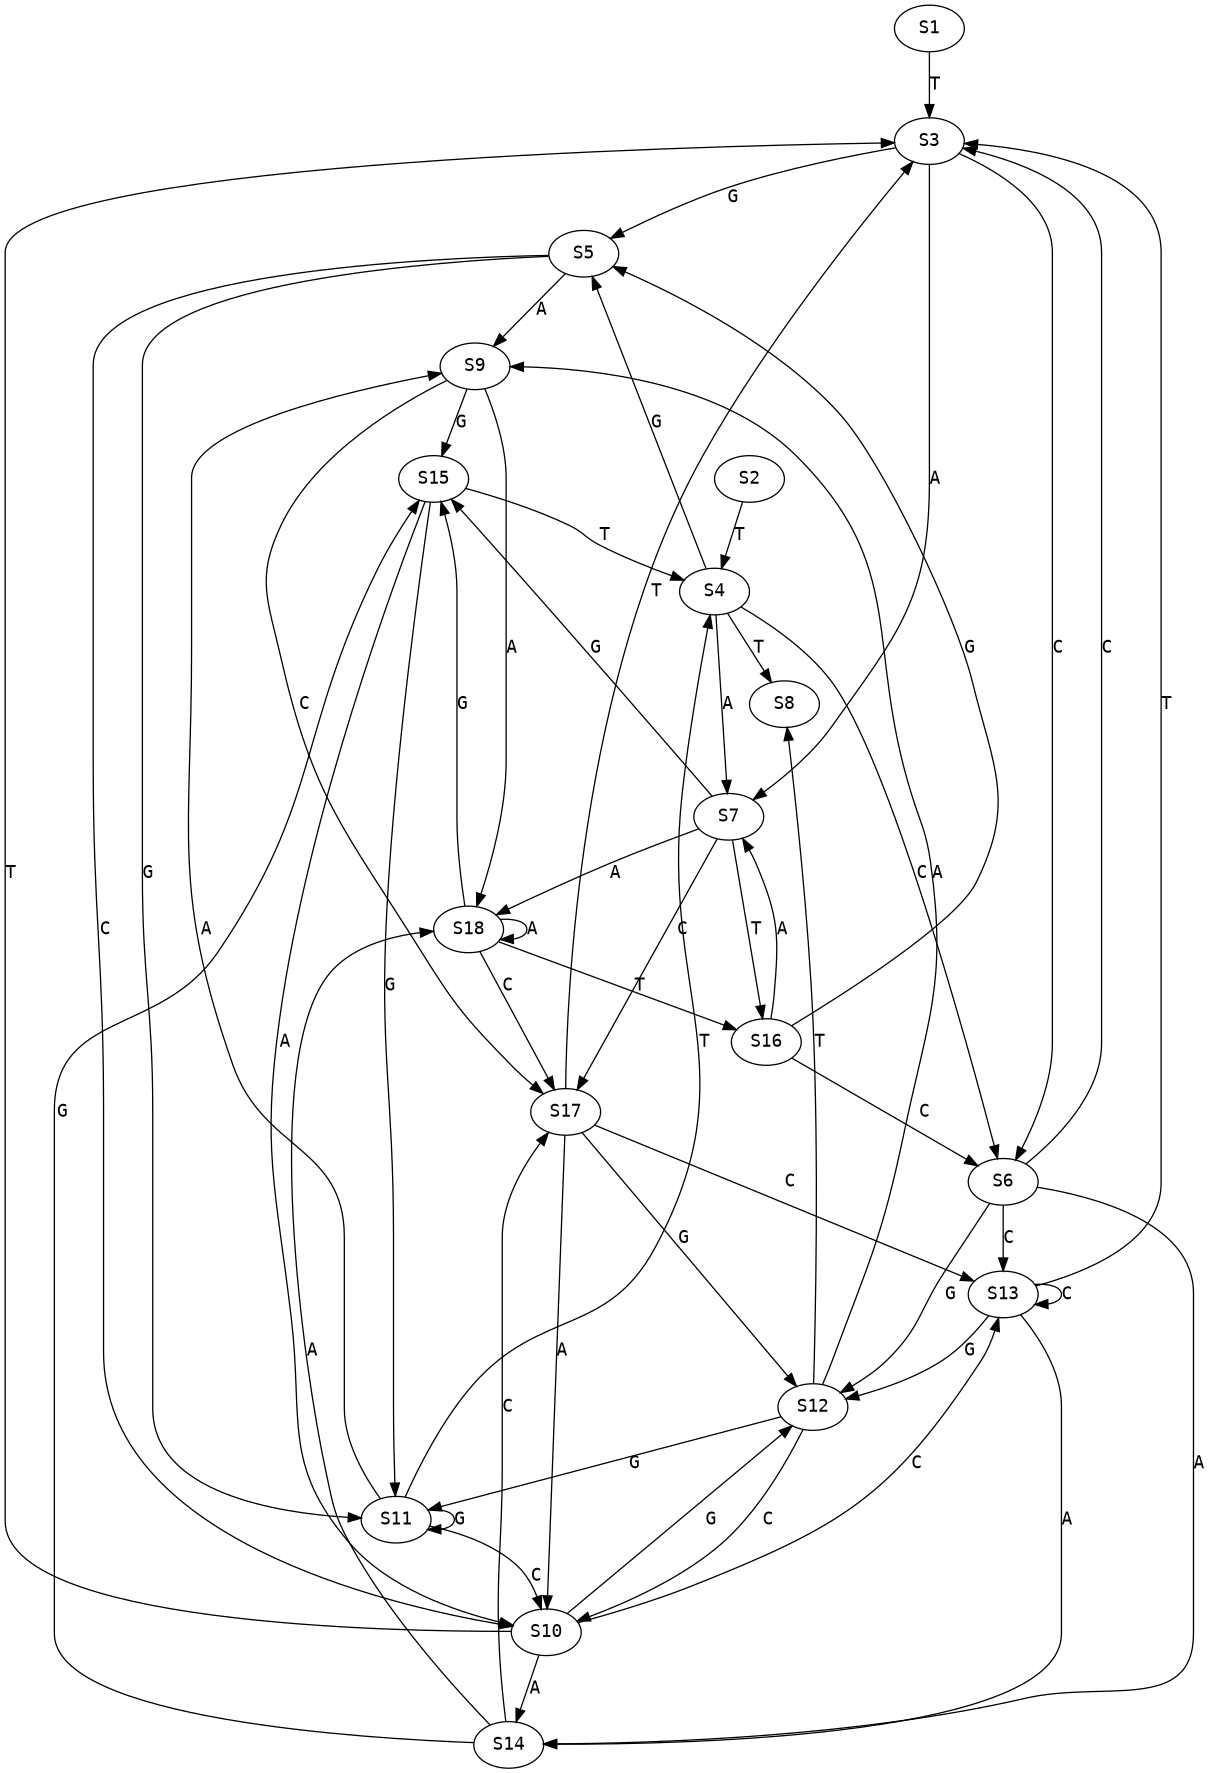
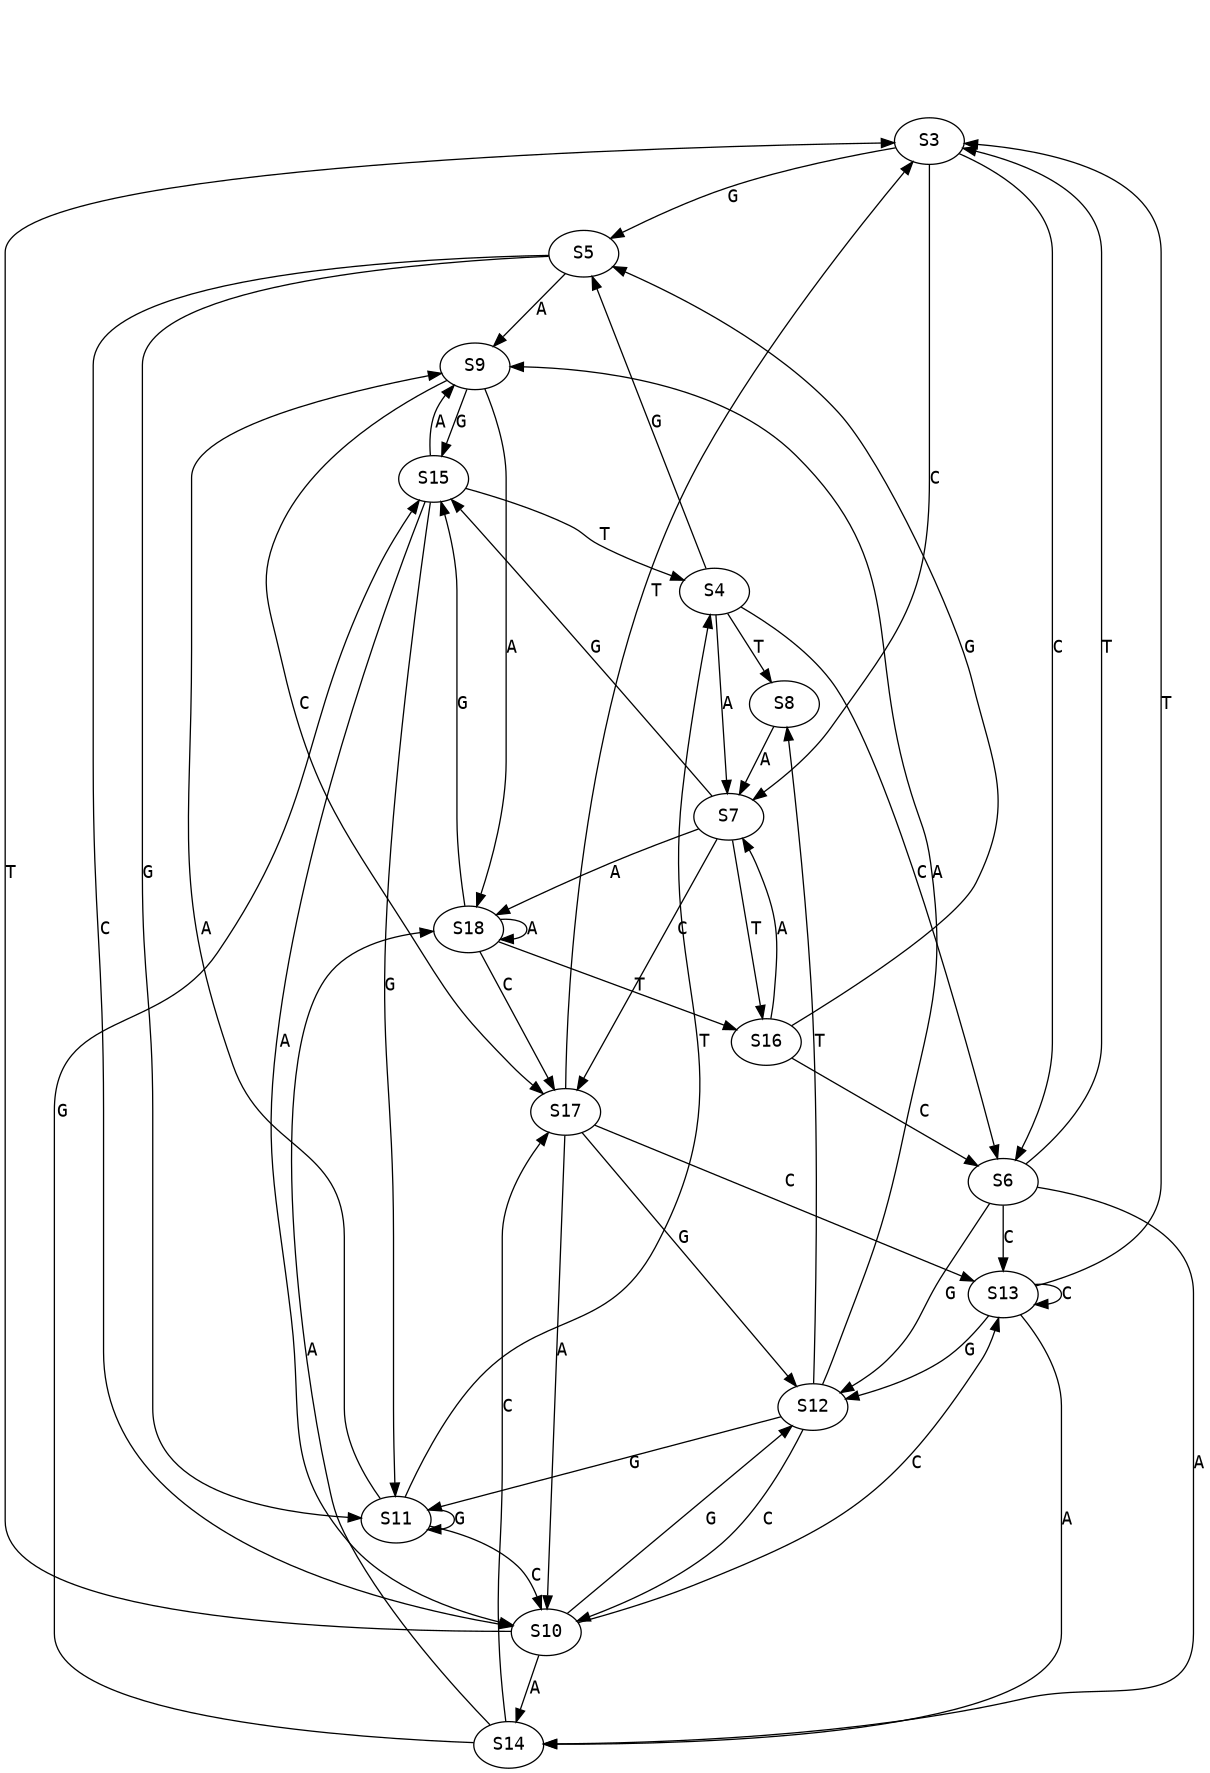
(929, 28) -> none
none -> (432, 424)
(749, 479) -> none
(935, 479) -> (935, 479)
(1107, 648) -> (1107, 648)
none -> (760, 755)
